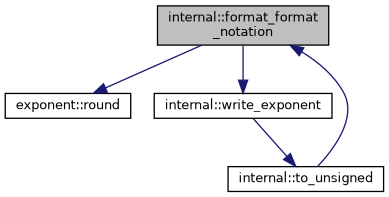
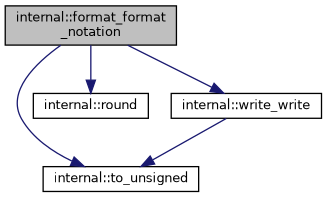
(347, 104) -> (18, 107)
(68, 106) -> (91, 106)
(243, 106) -> (246, 106)
